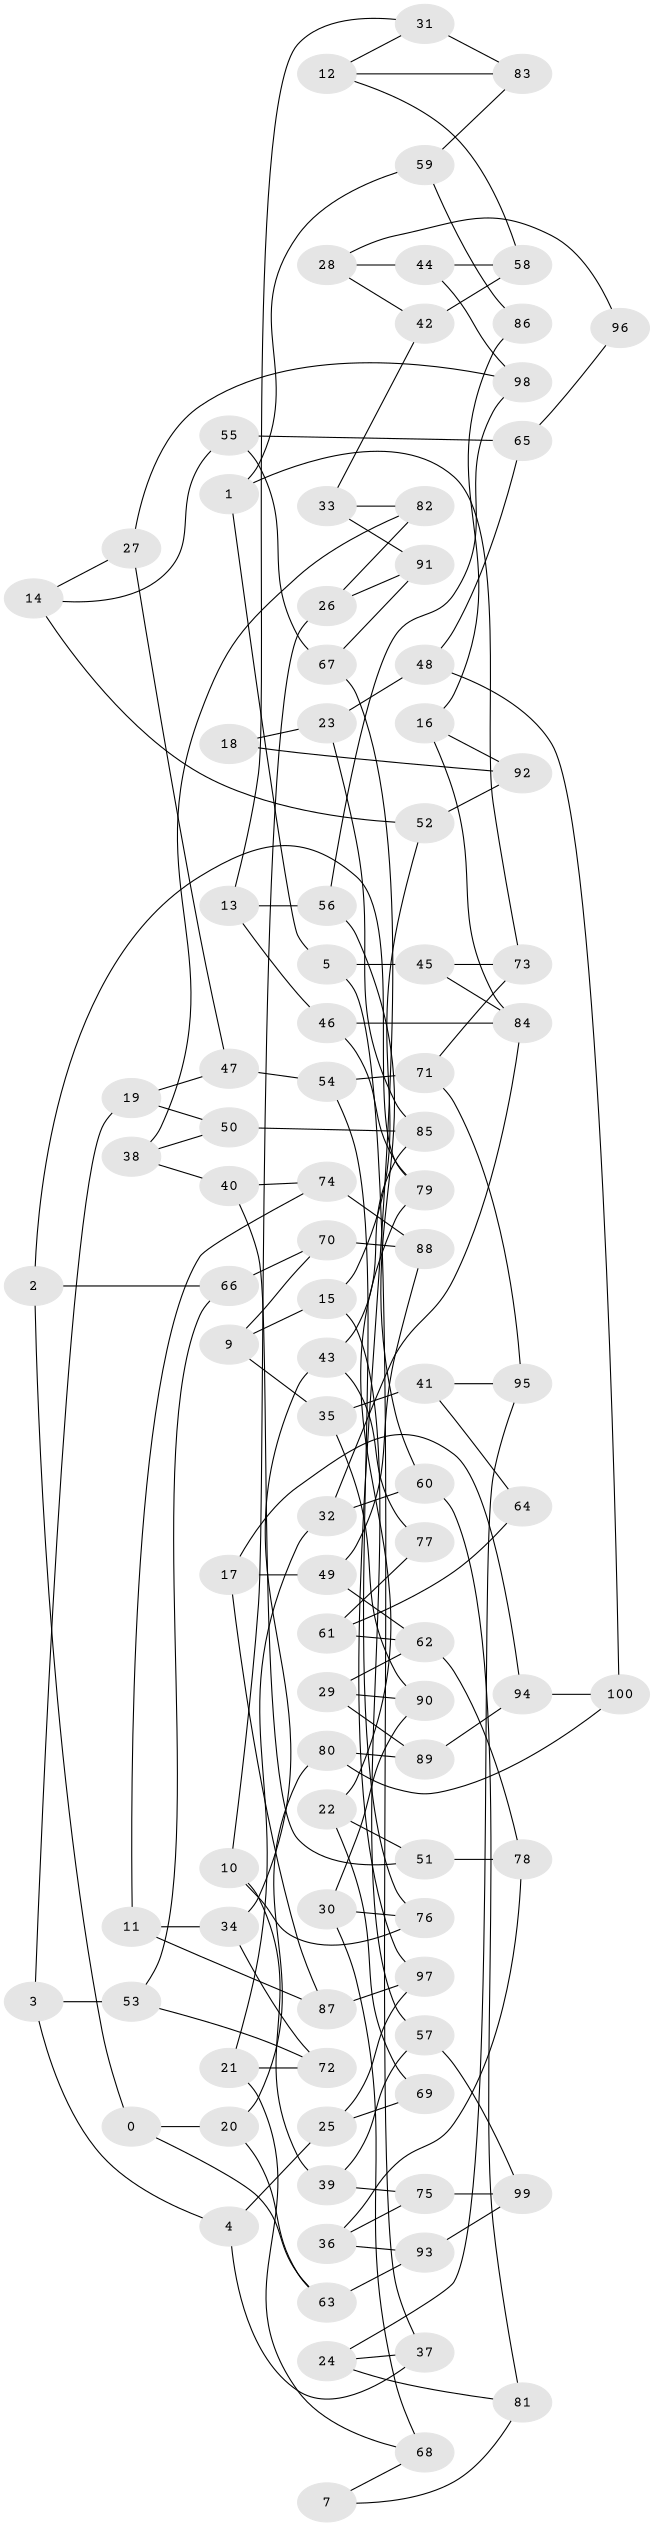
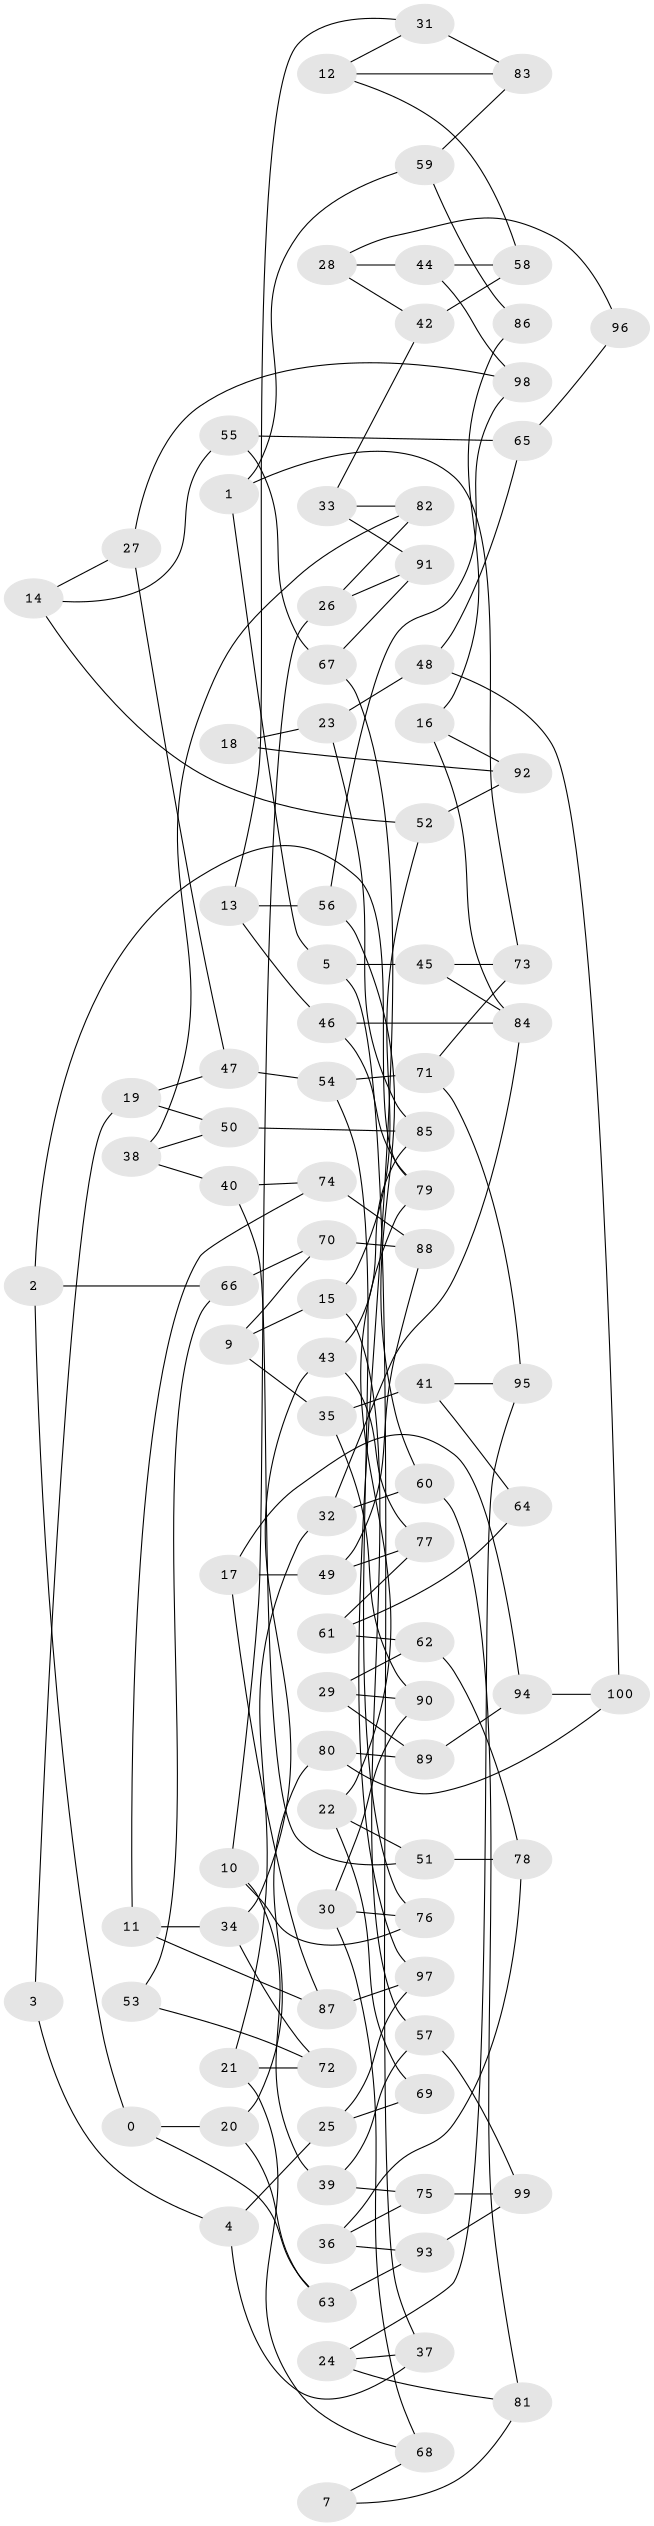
(376, 1609) -> (376, 1559)
(83, 2002) -> none
